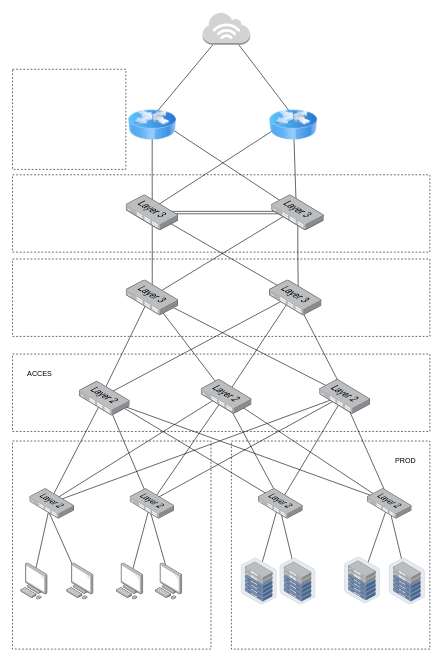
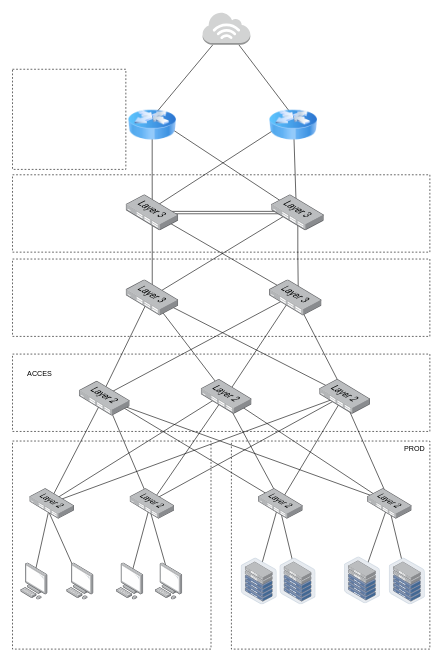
(405, 461) -> (414, 449)
